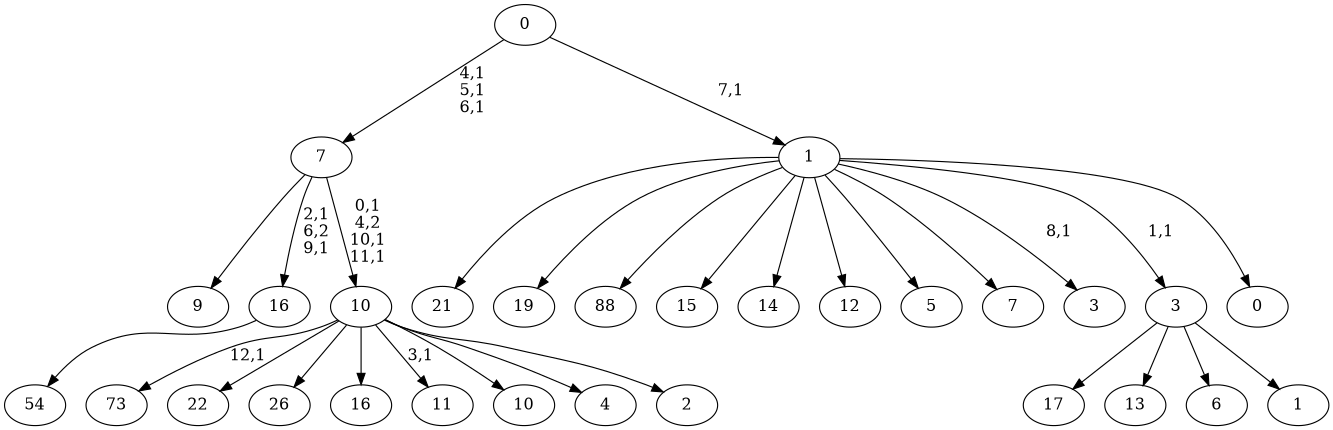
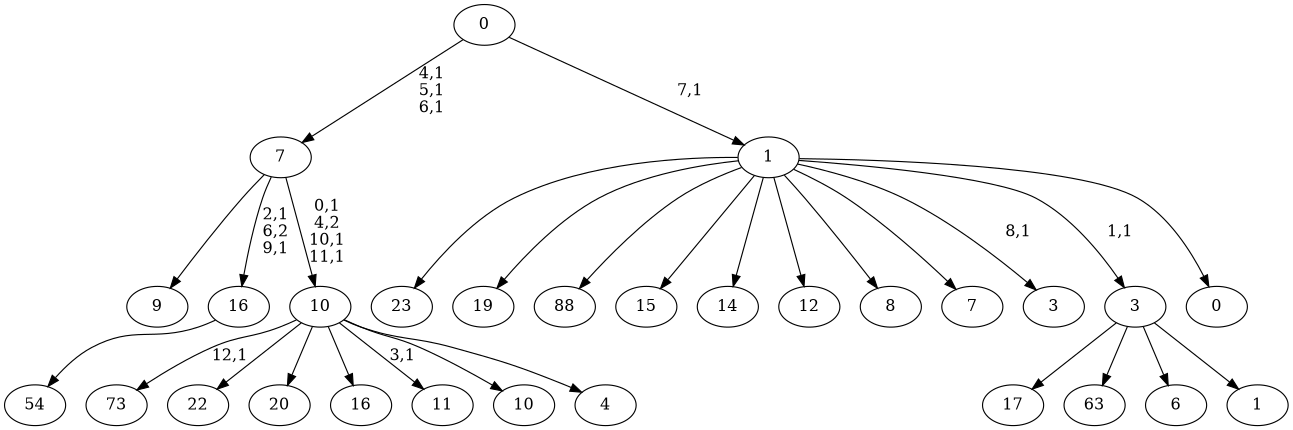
(443, 307) -> (402, 307)
(932, 307) -> (891, 307)
(280, 405) -> (280, 405)
(687, 405) -> none
(1135, 405) -> (1095, 405)
